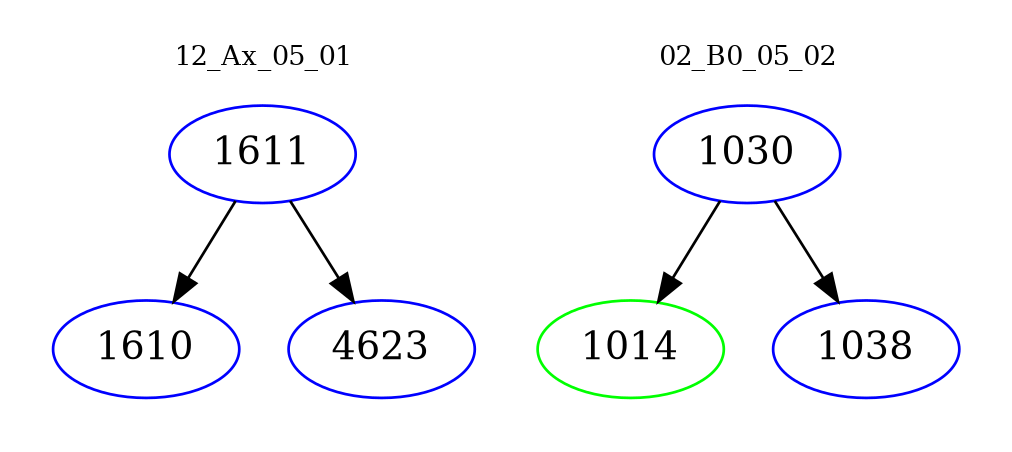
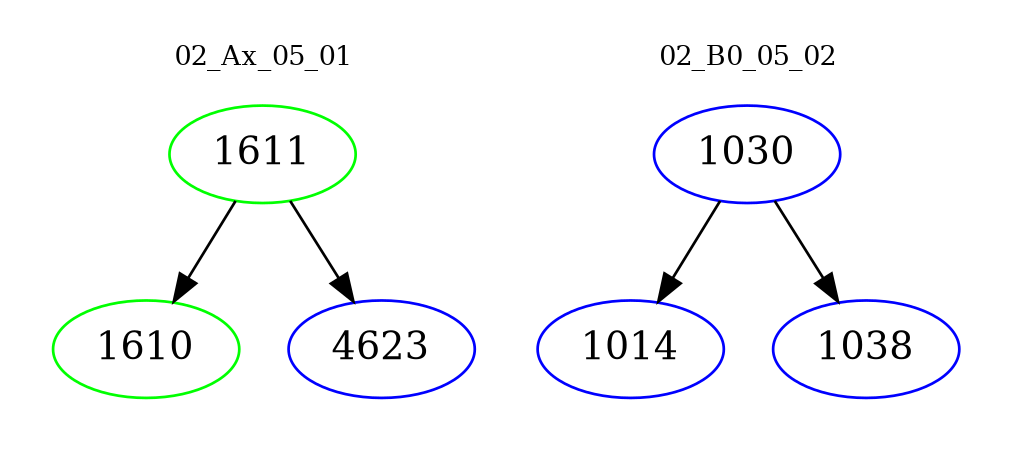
(264, 58) -> (264, 58)
(263, 154) -> (263, 154)
(146, 349) -> (146, 349)
(631, 349) -> (631, 349)
